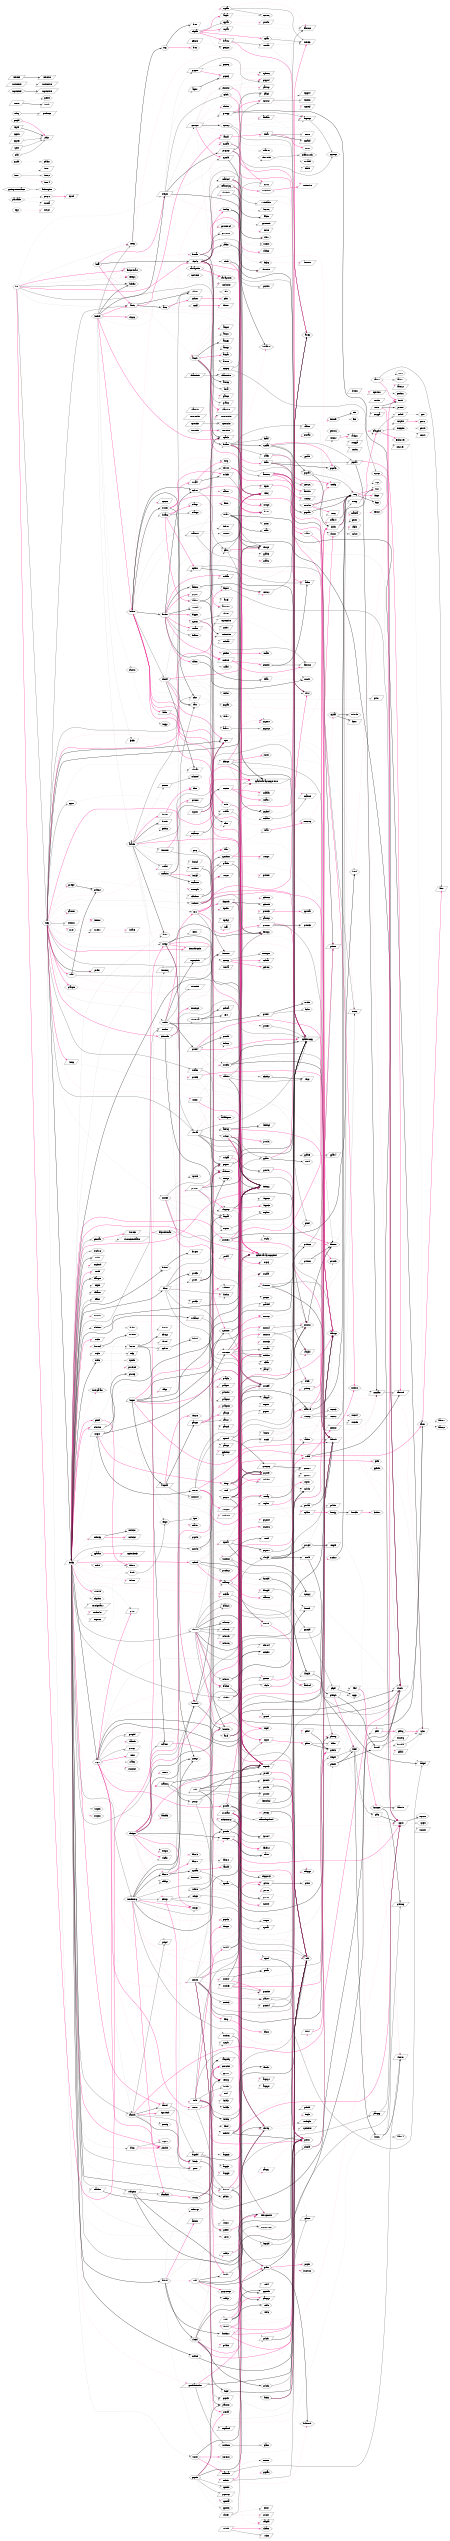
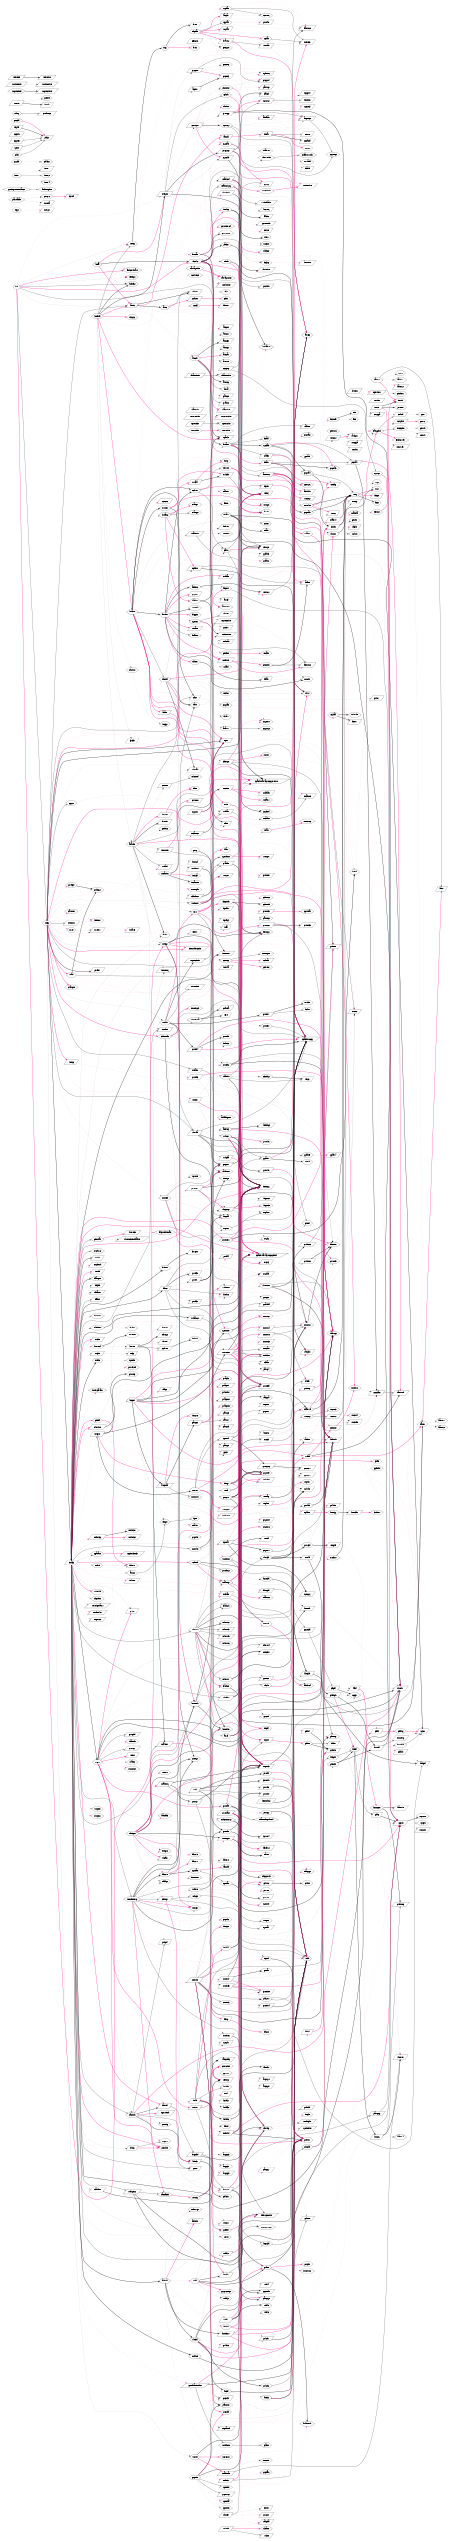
(211, 267) -> (211, 267)
(210, 1419) -> (210, 1419)
(226, 1452) -> (226, 1452)
(132, 1573) -> (132, 1573)
